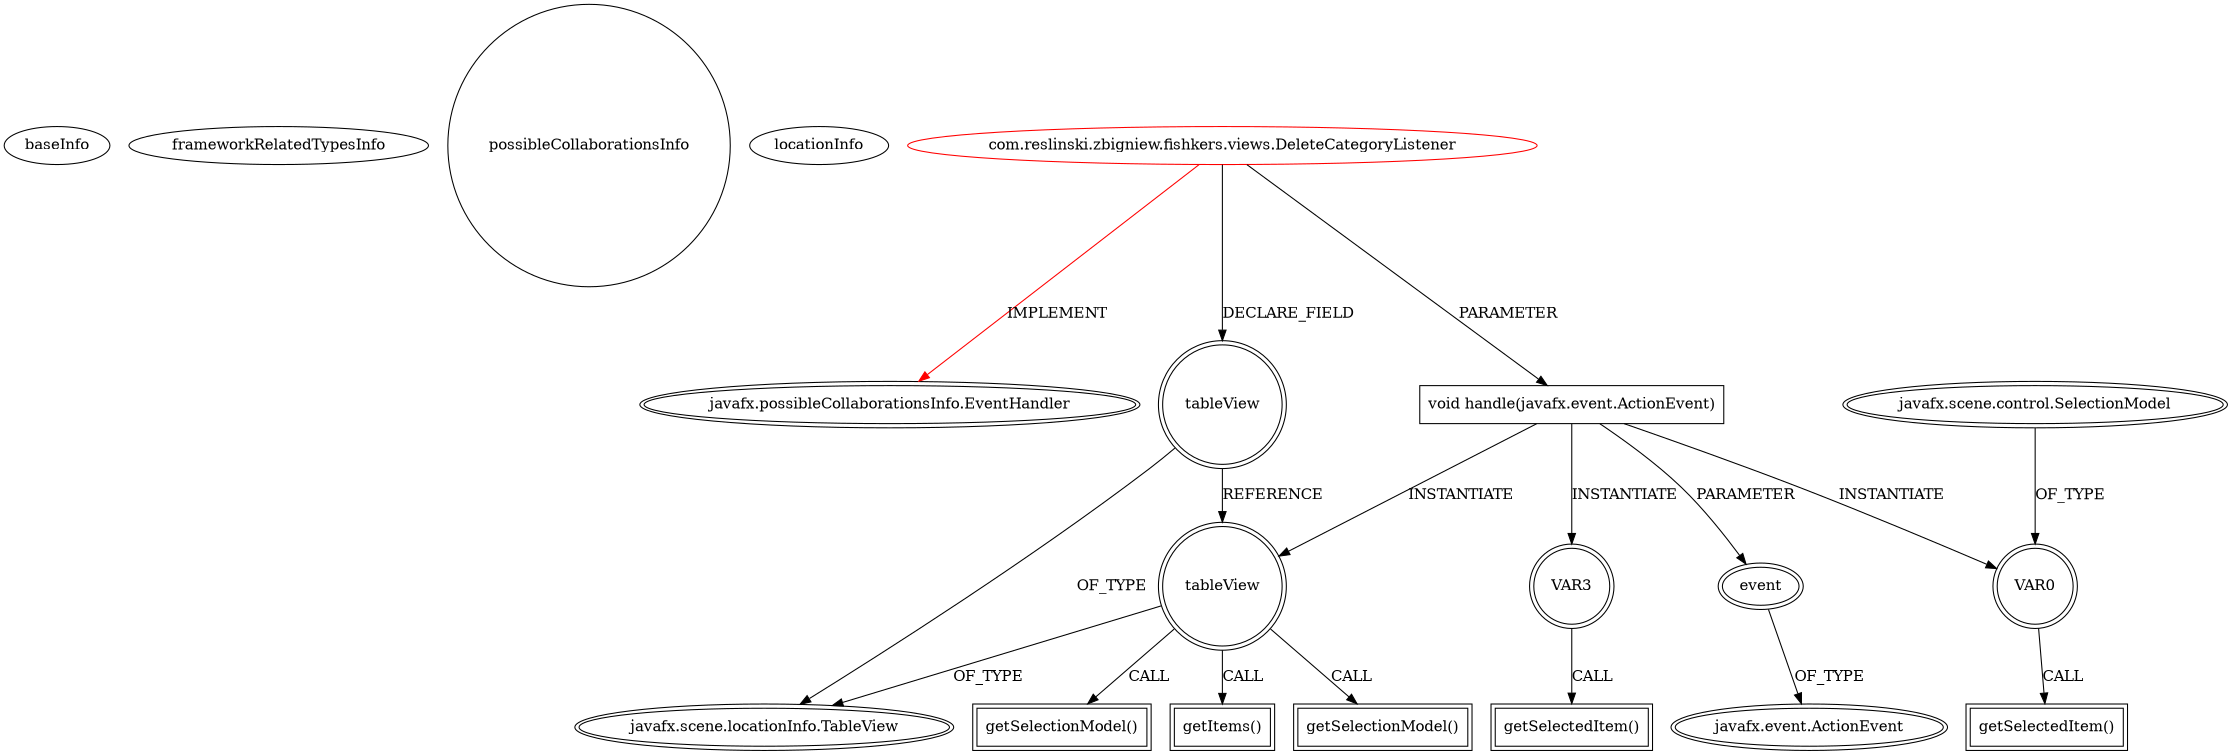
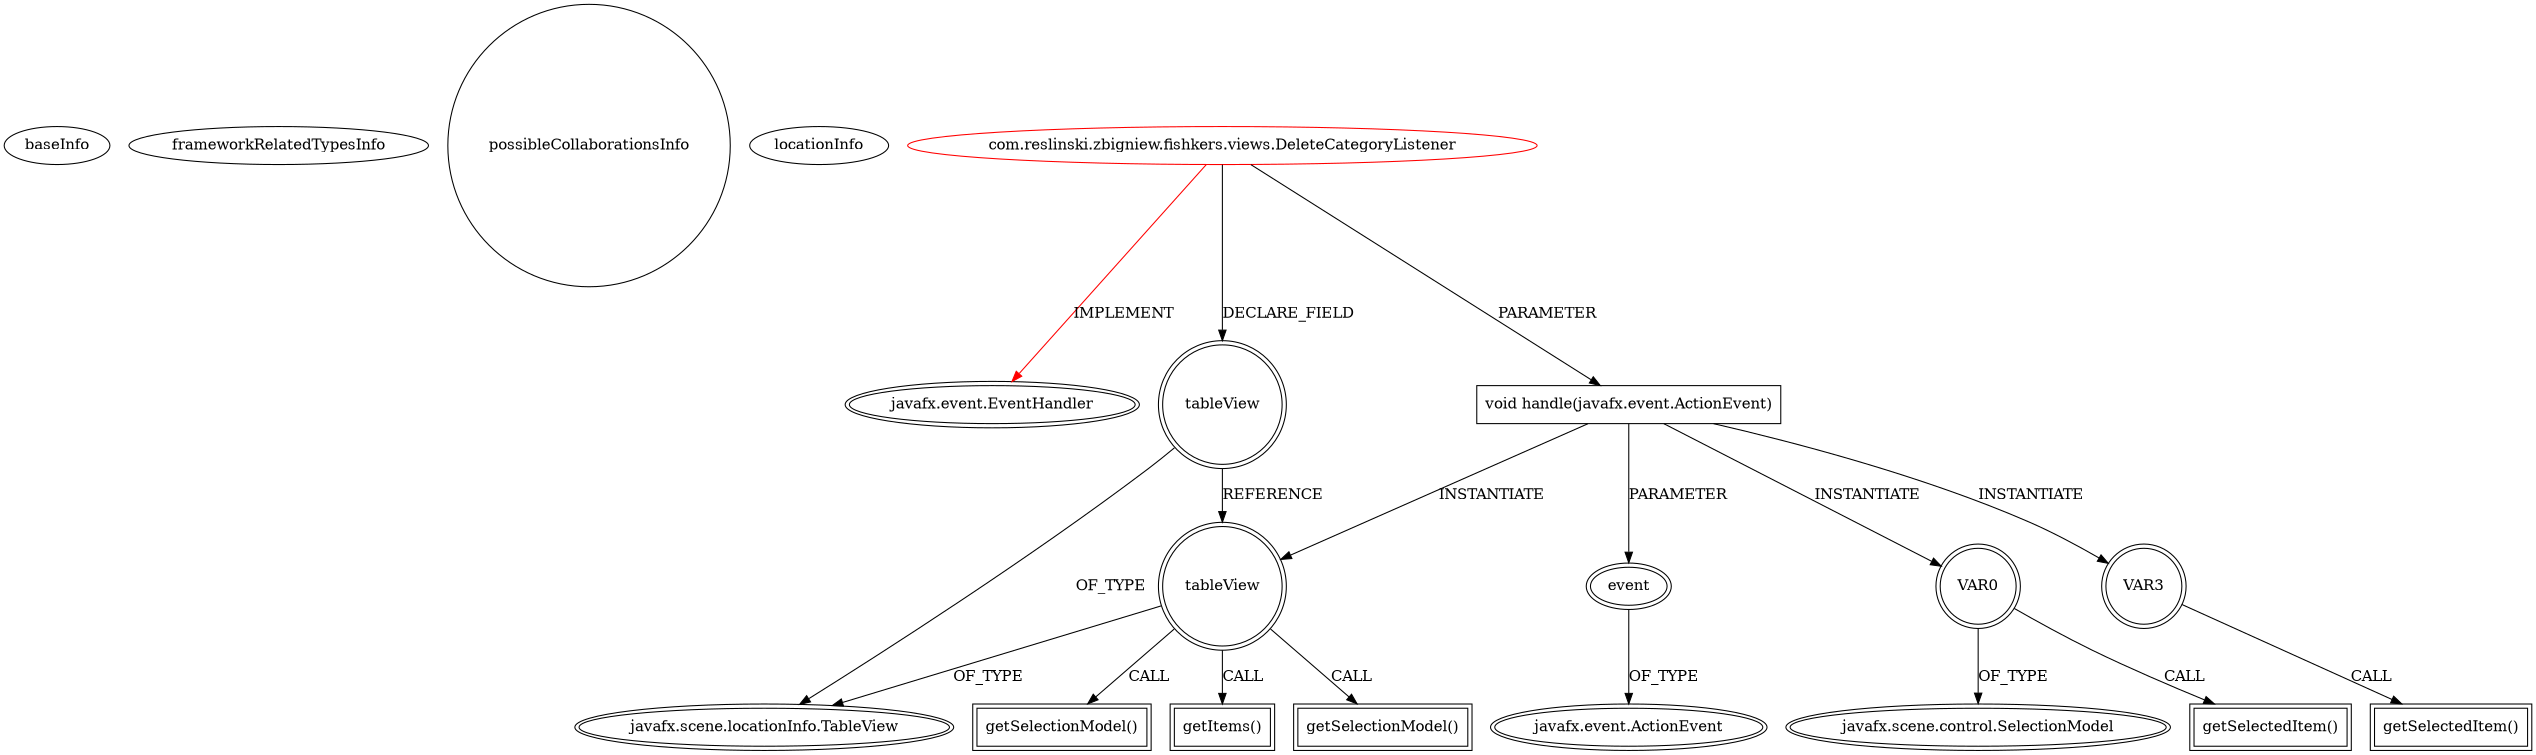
(890, 405) -> (992, 405)
(2035, 481) -> (1978, 661)
